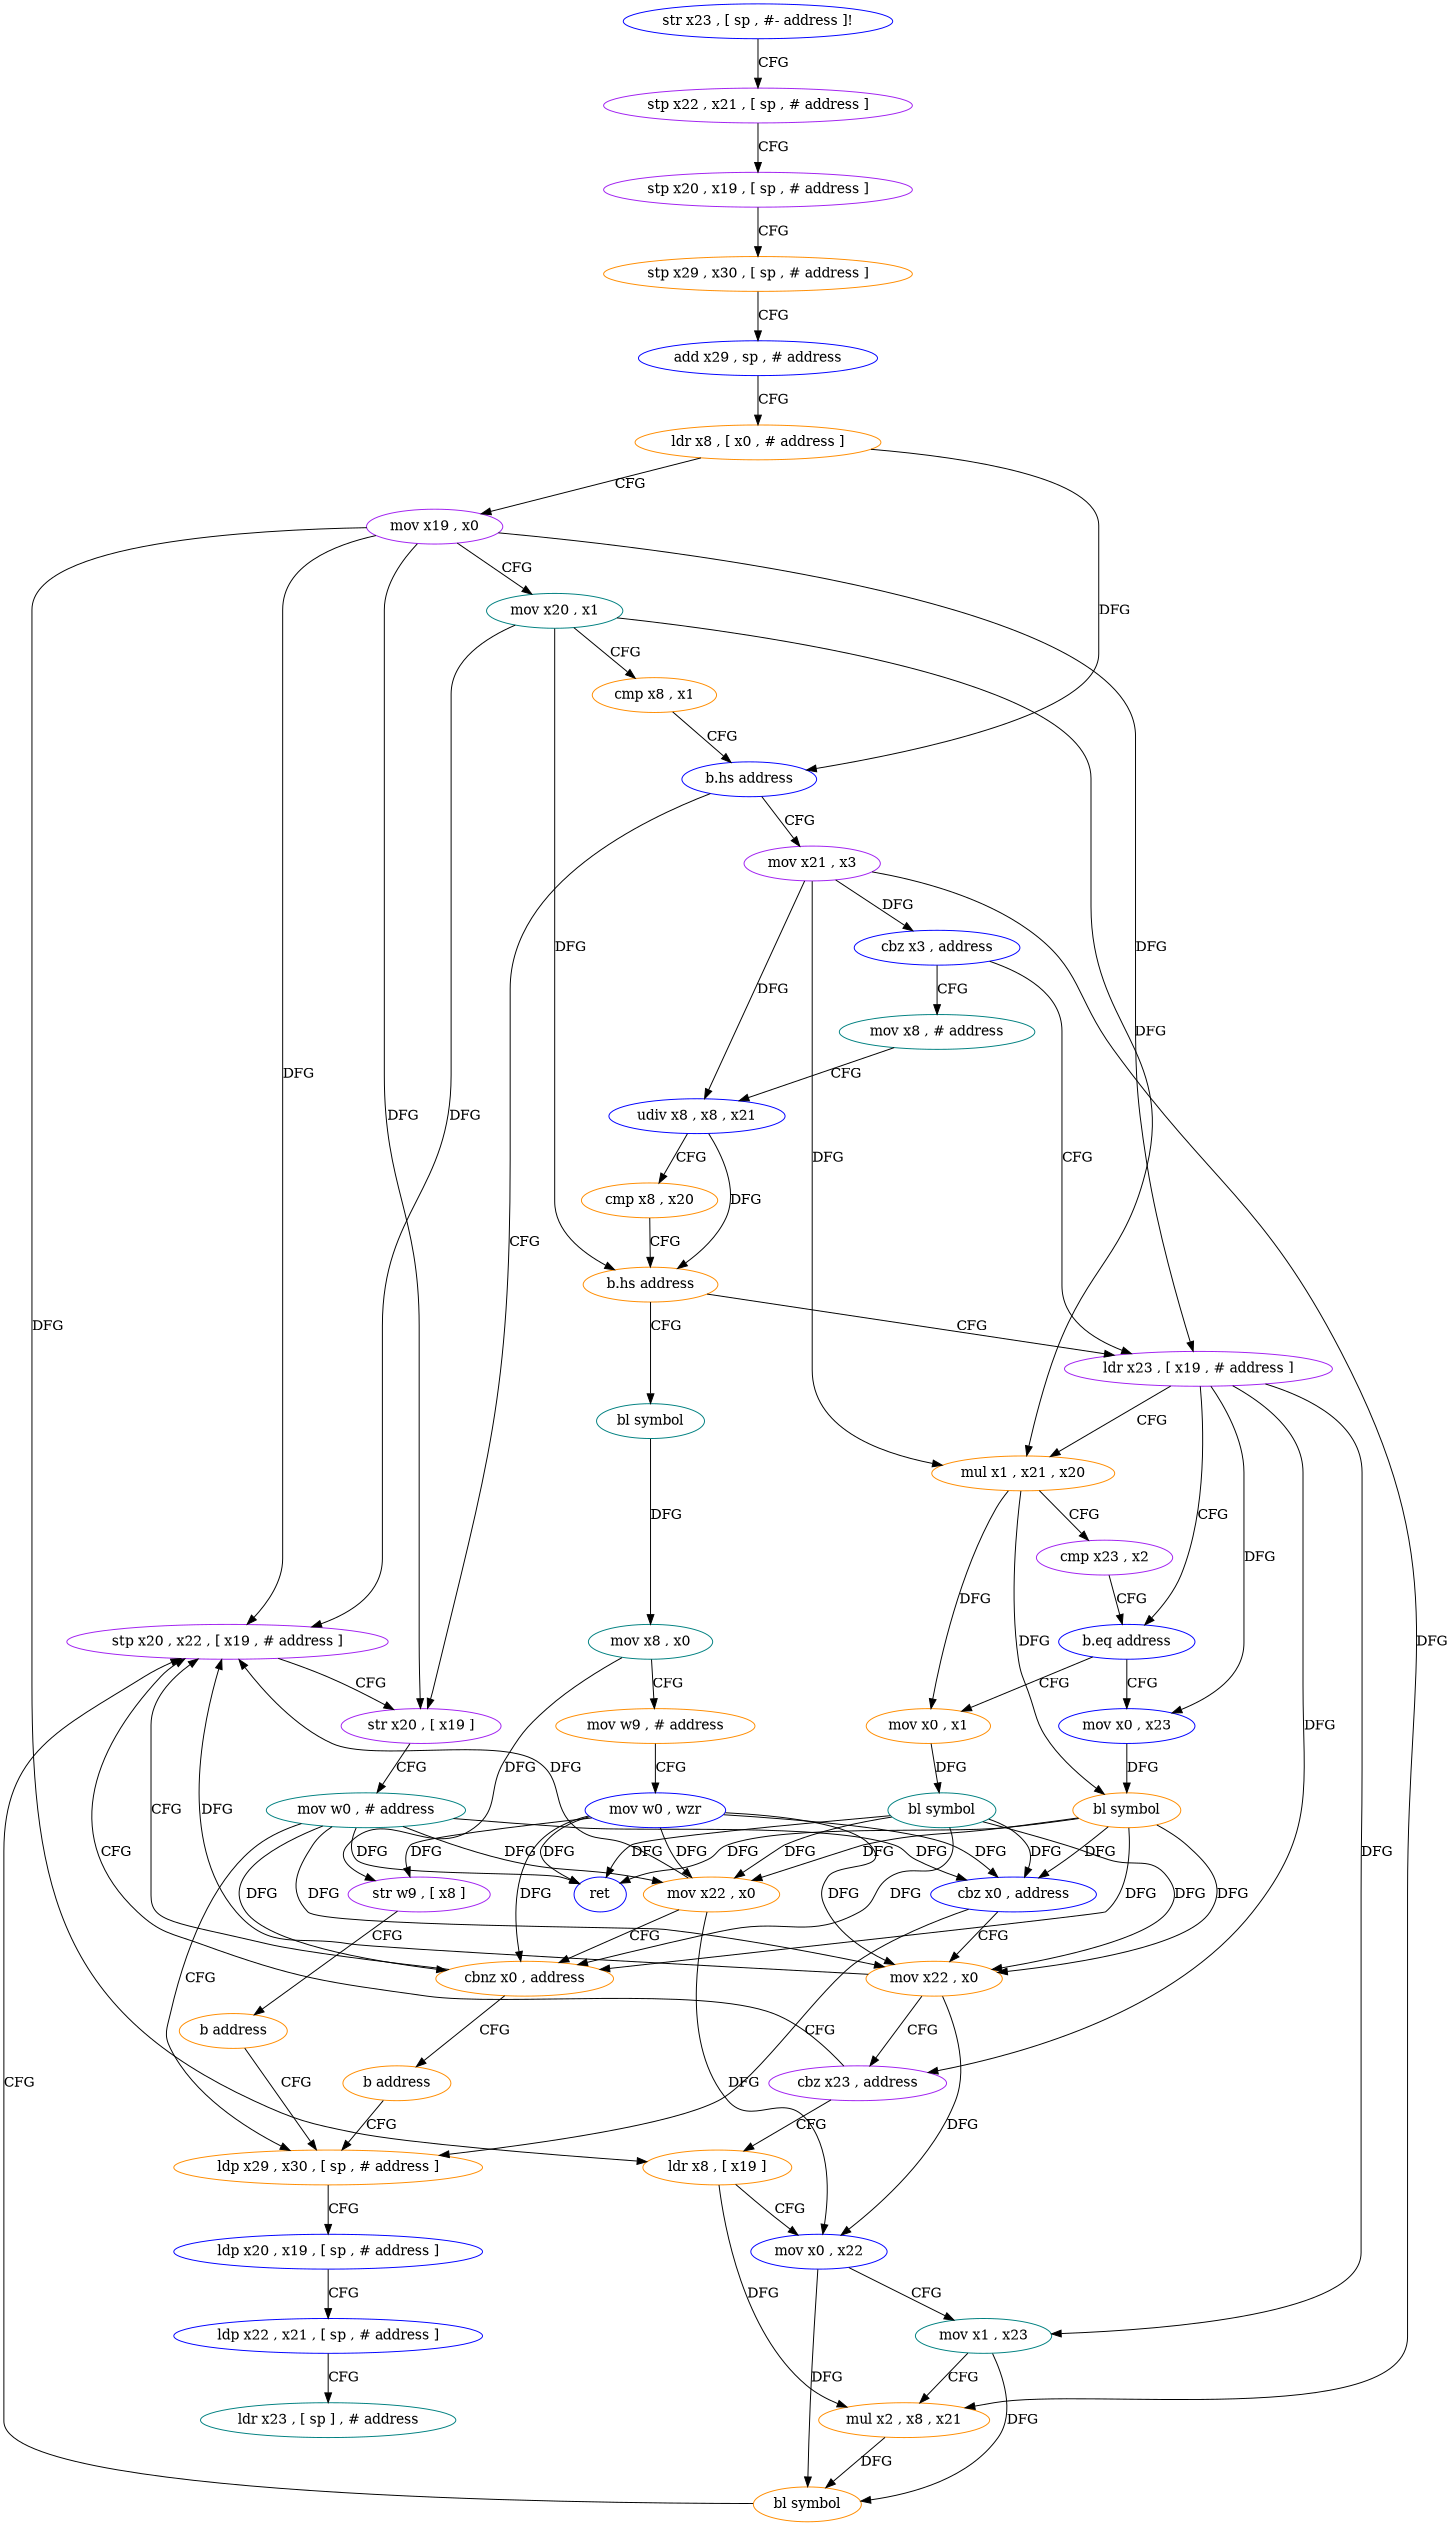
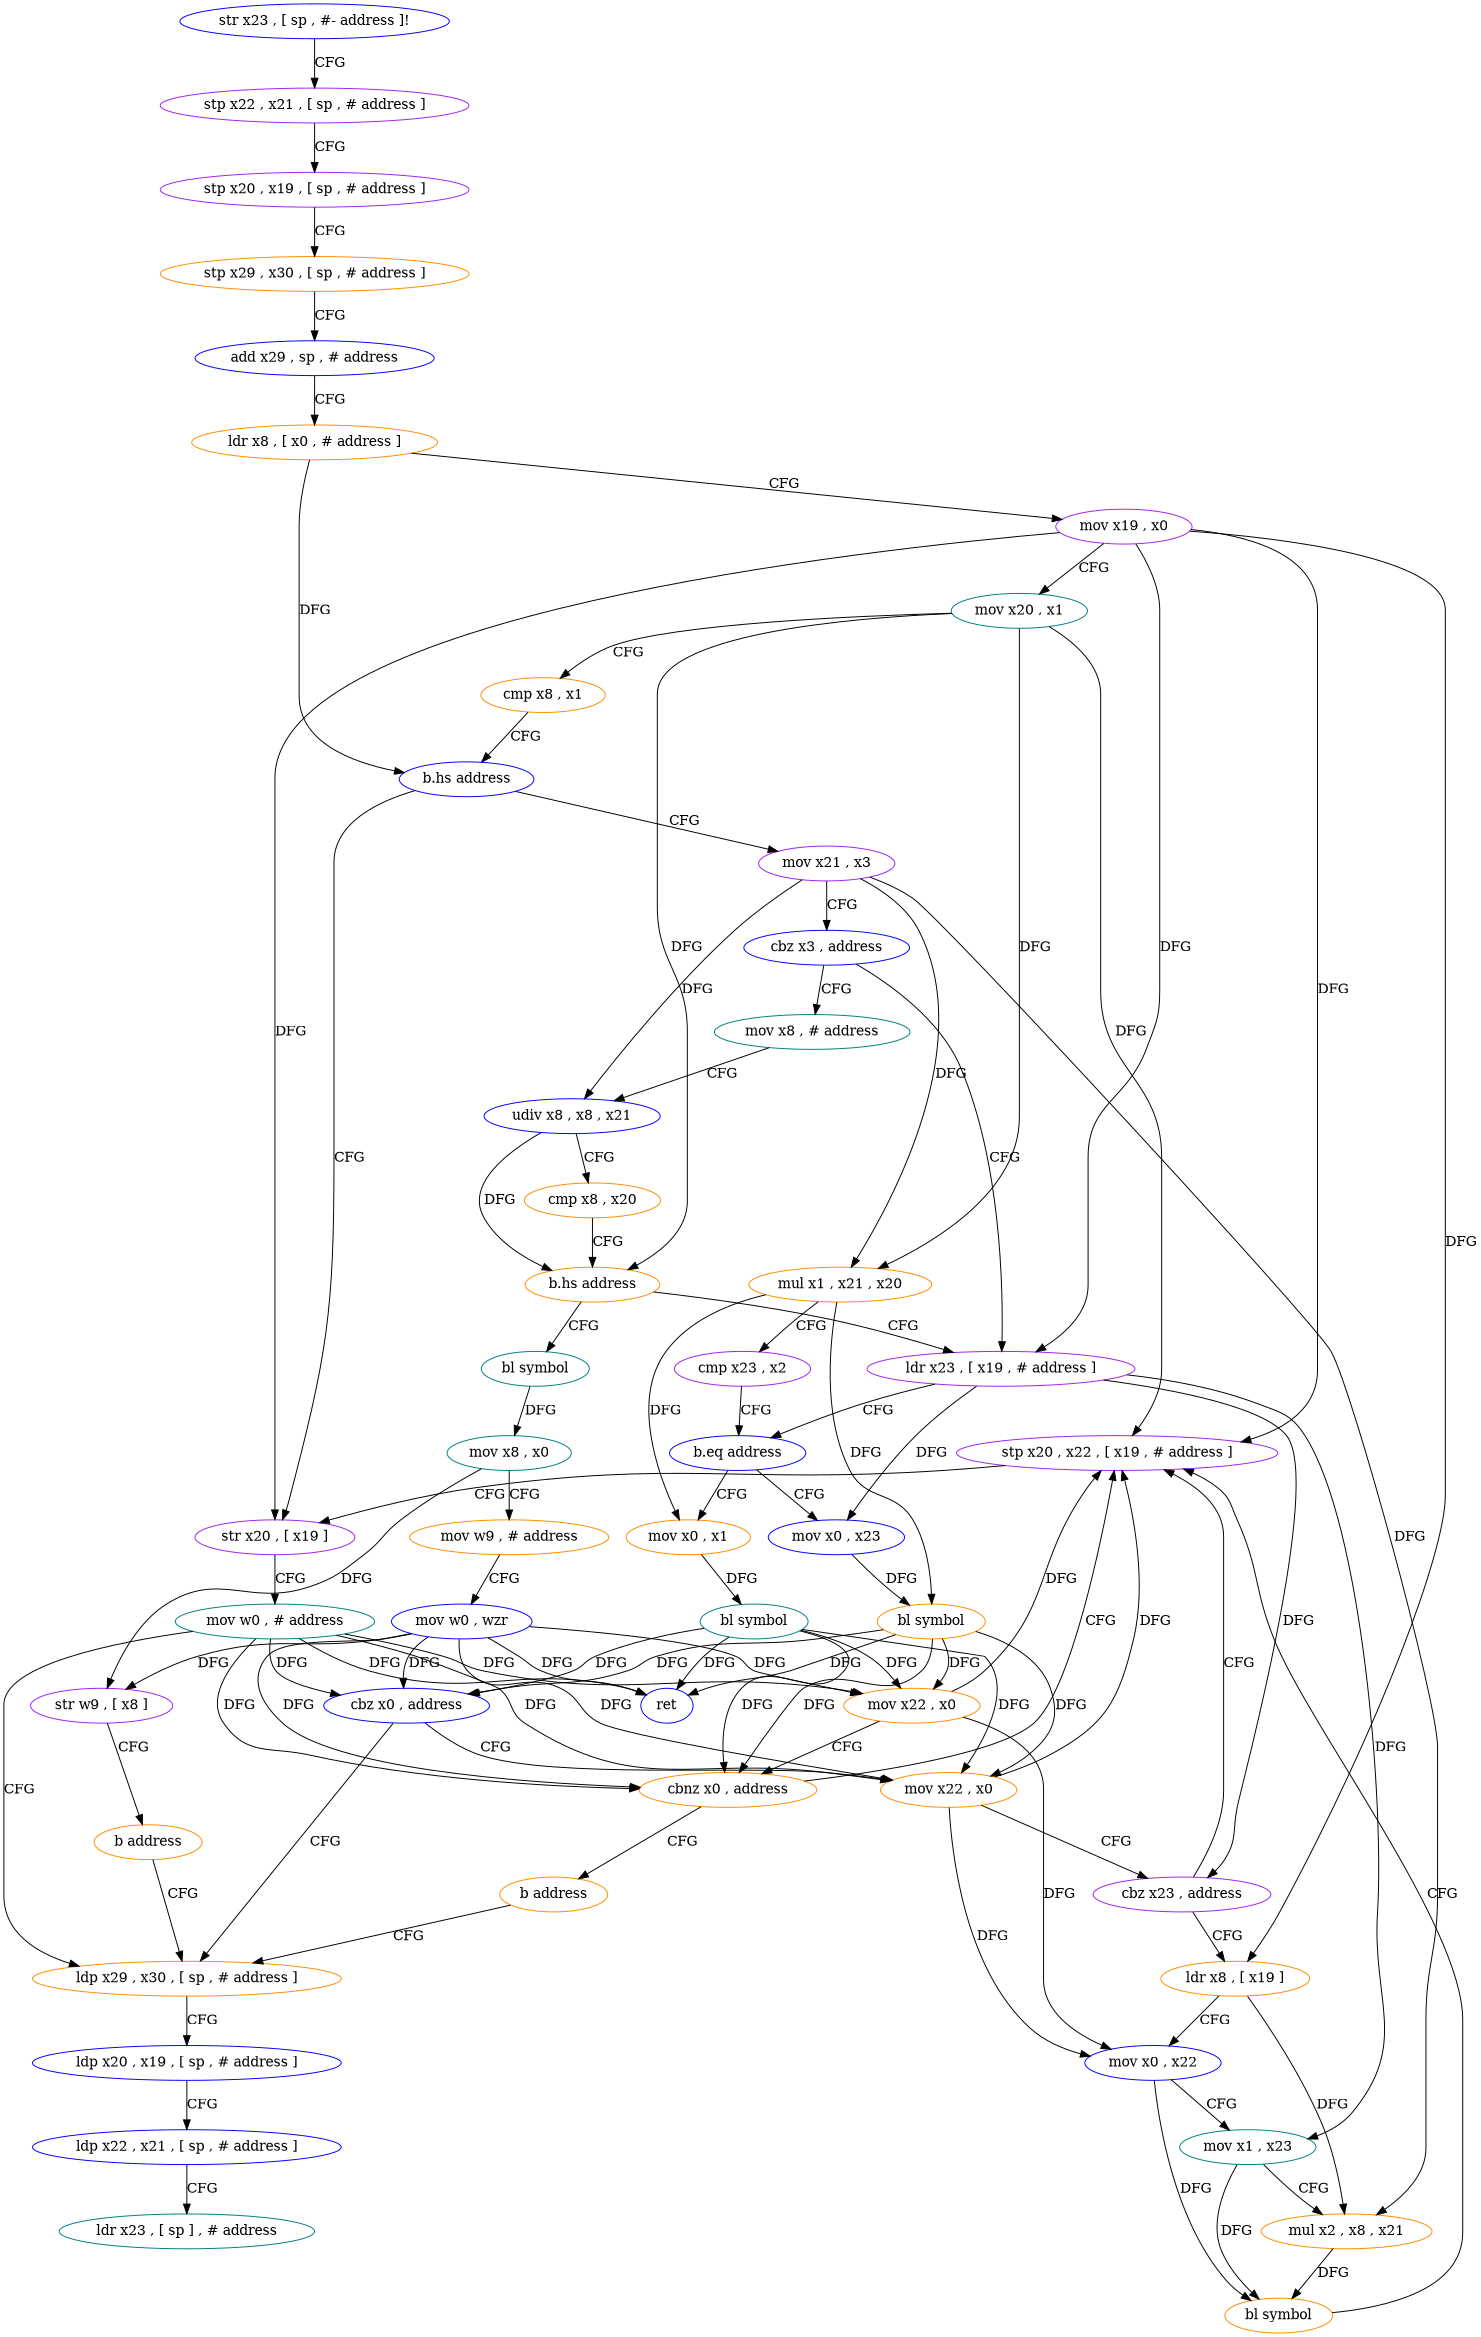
(898, 906) -> (842, 906)
(1115, 1419) -> none
